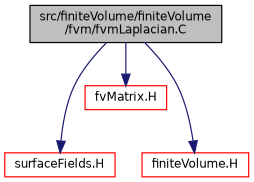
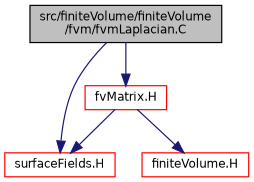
(178, 87) -> (156, 127)
none -> (97, 127)
